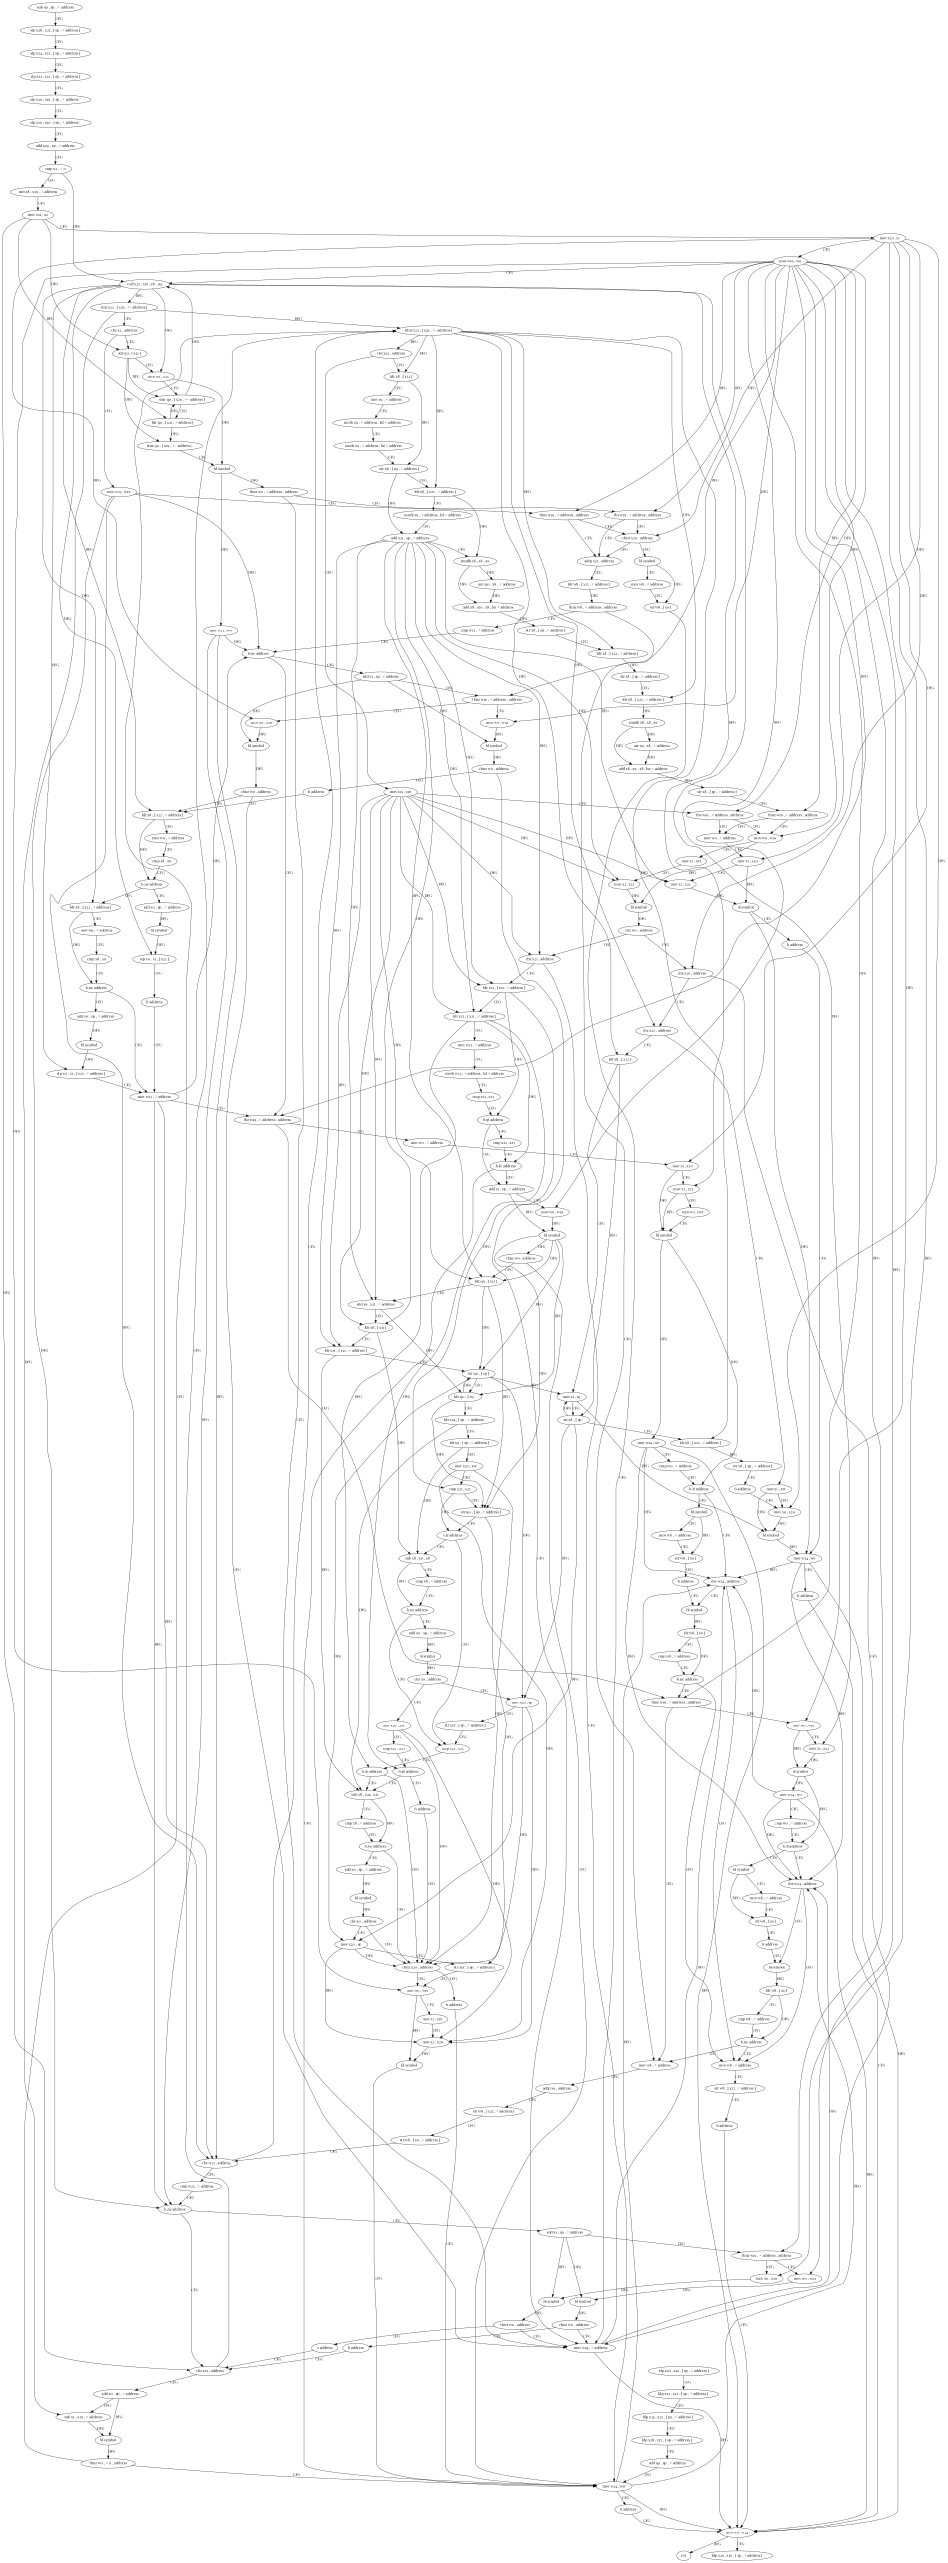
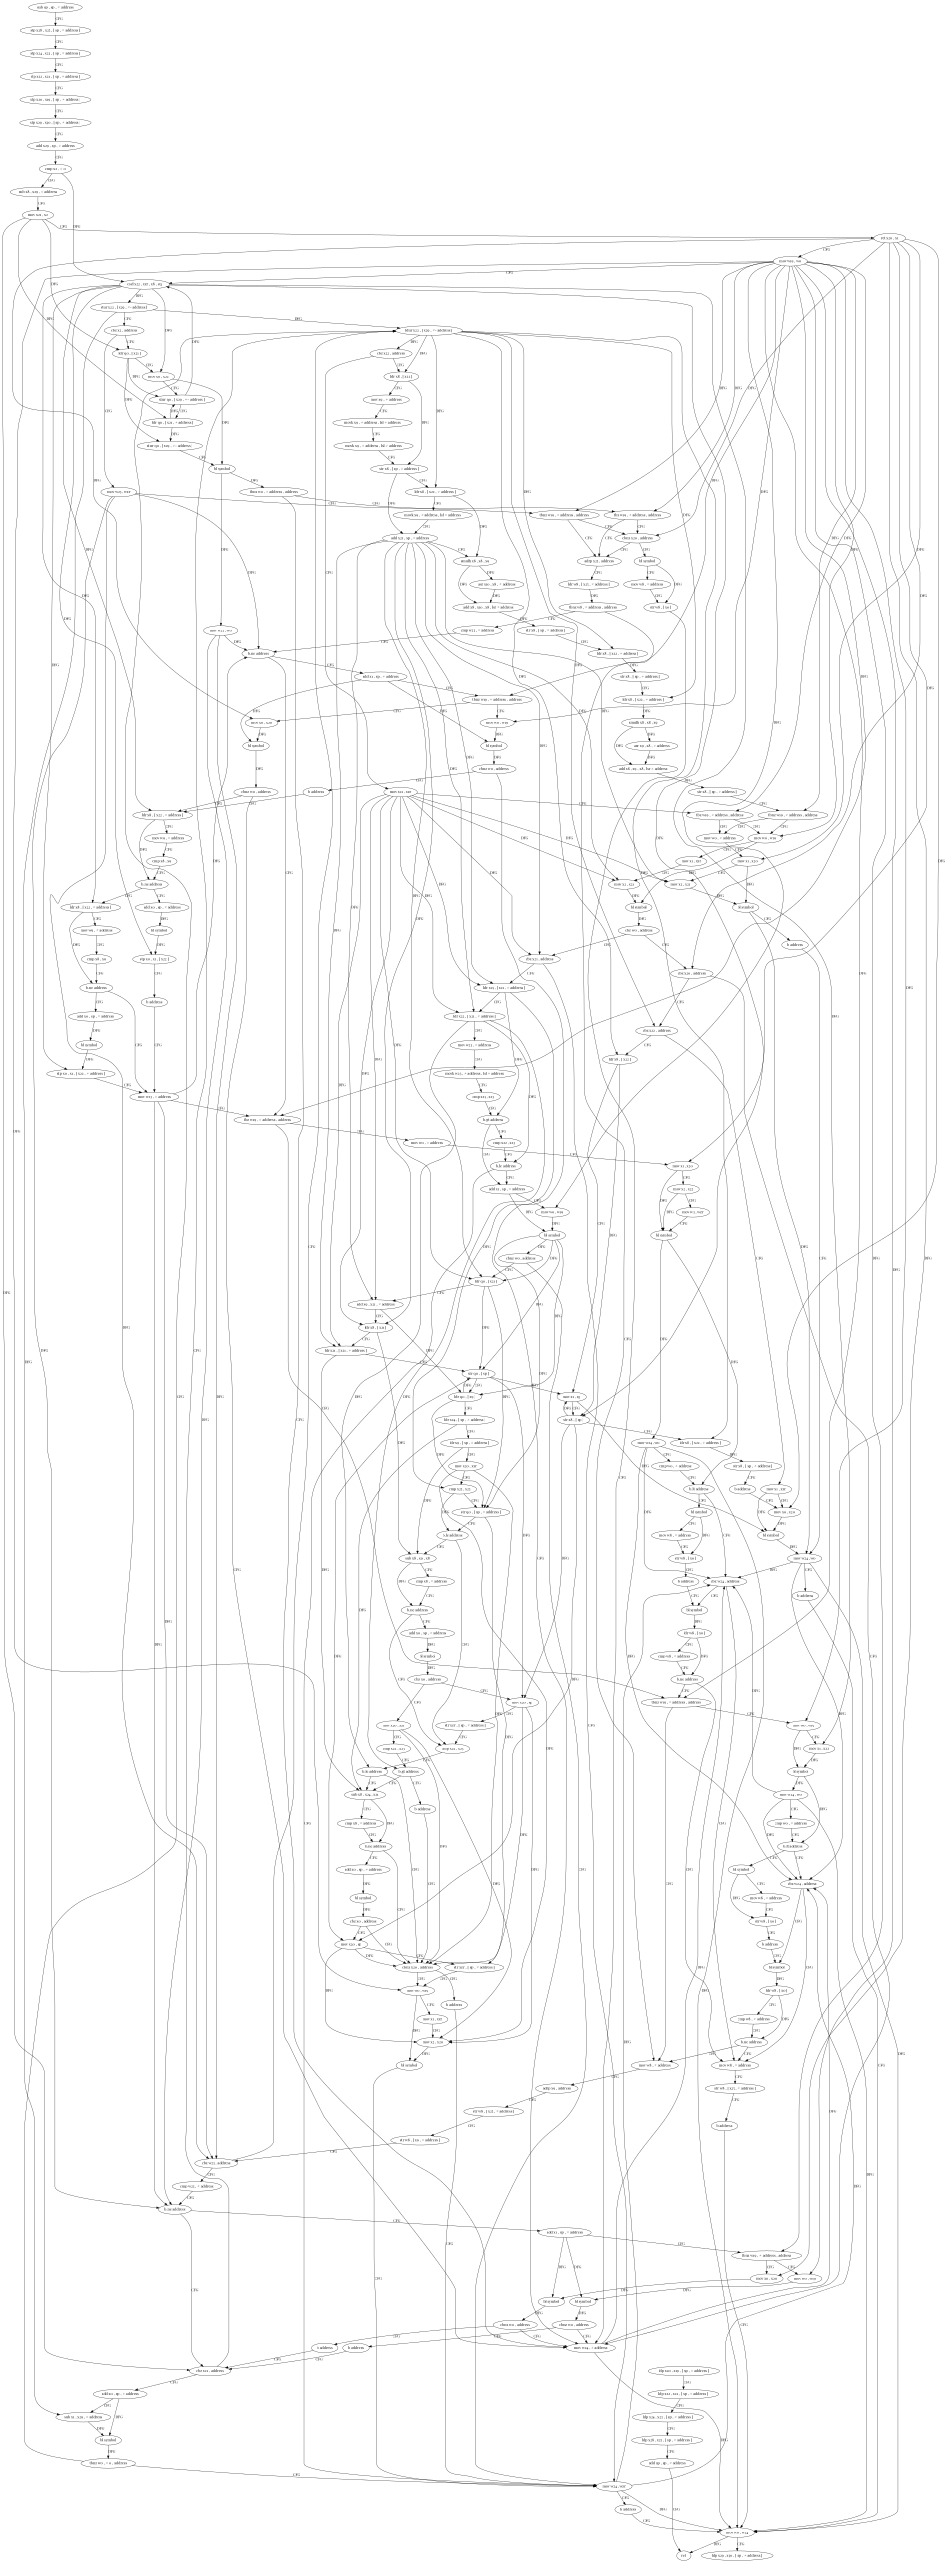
(890, 238) -> (890, 238)
(736, 514) -> (715, 658)
(642, 2475) -> (673, 2509)
